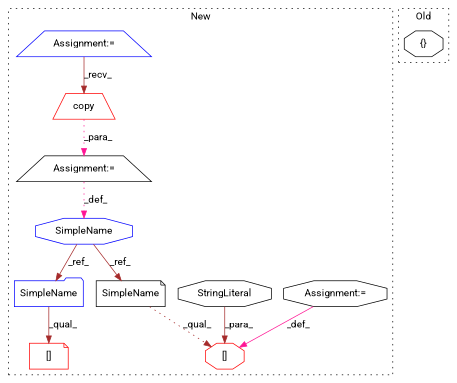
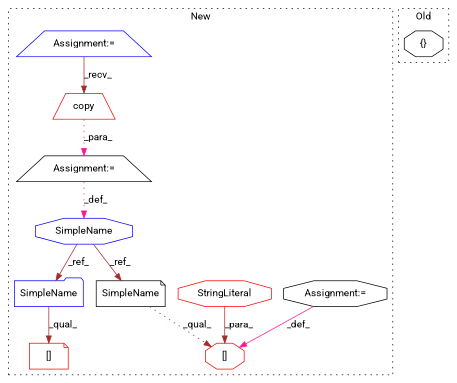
(225, 294) -> (225, 294)
